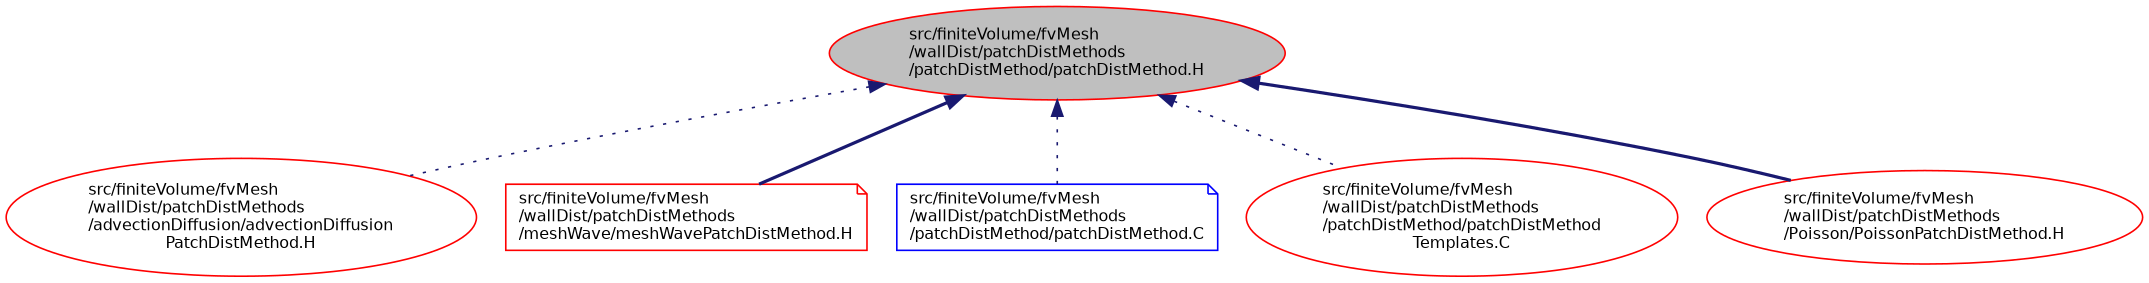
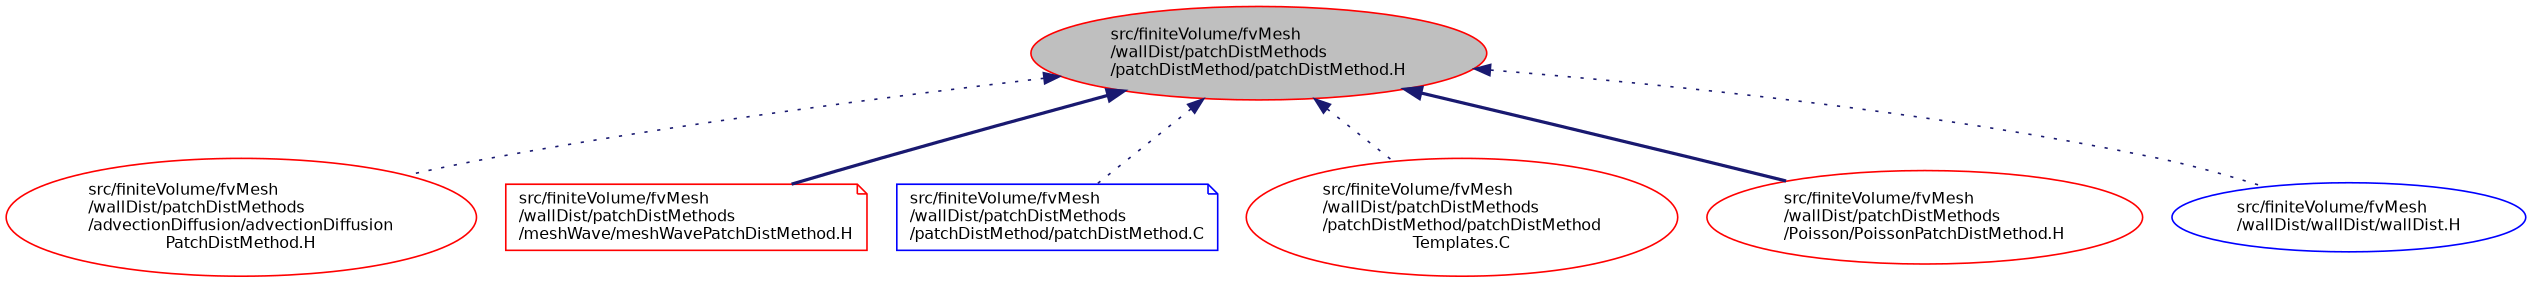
none -> (2349, 217)
